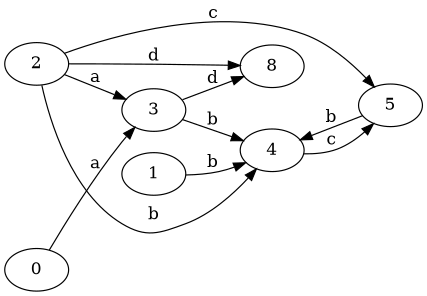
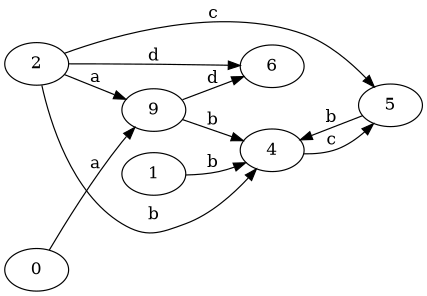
(272, 66) -> (272, 66)
(154, 110) -> (154, 110)
